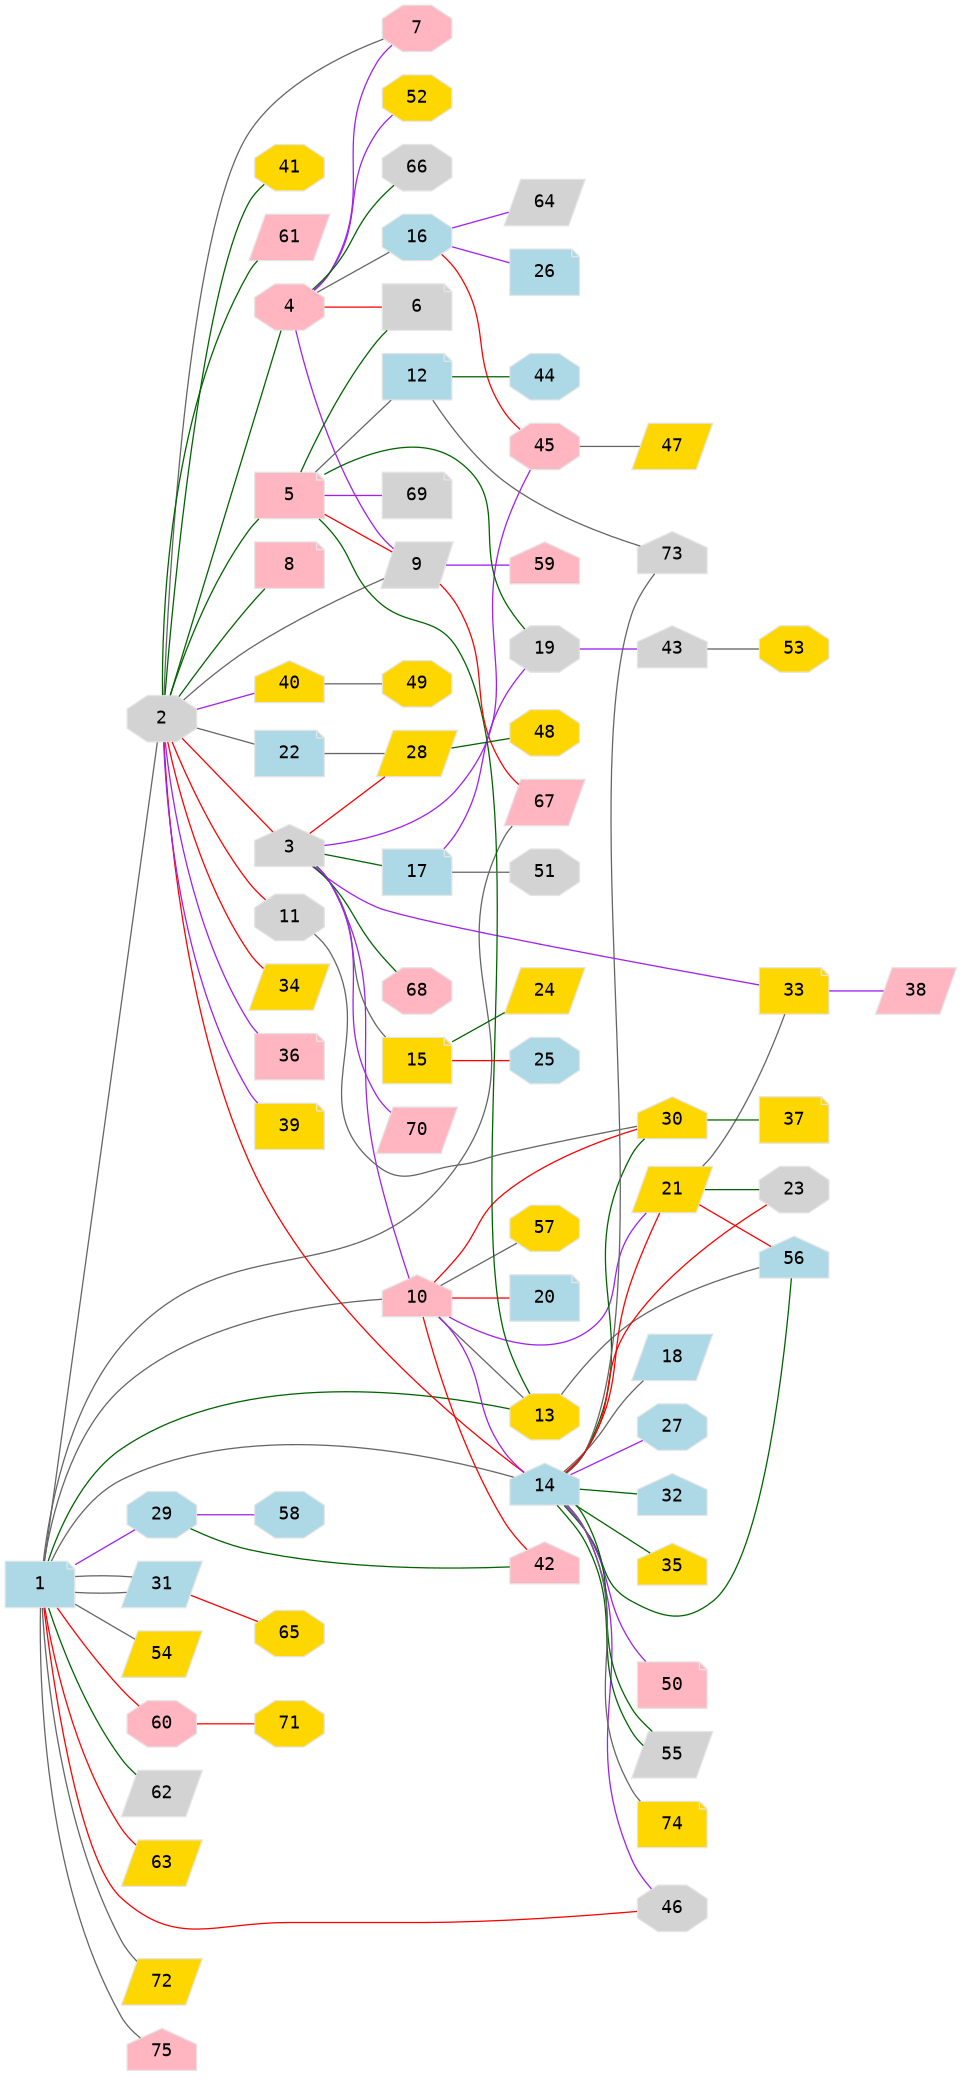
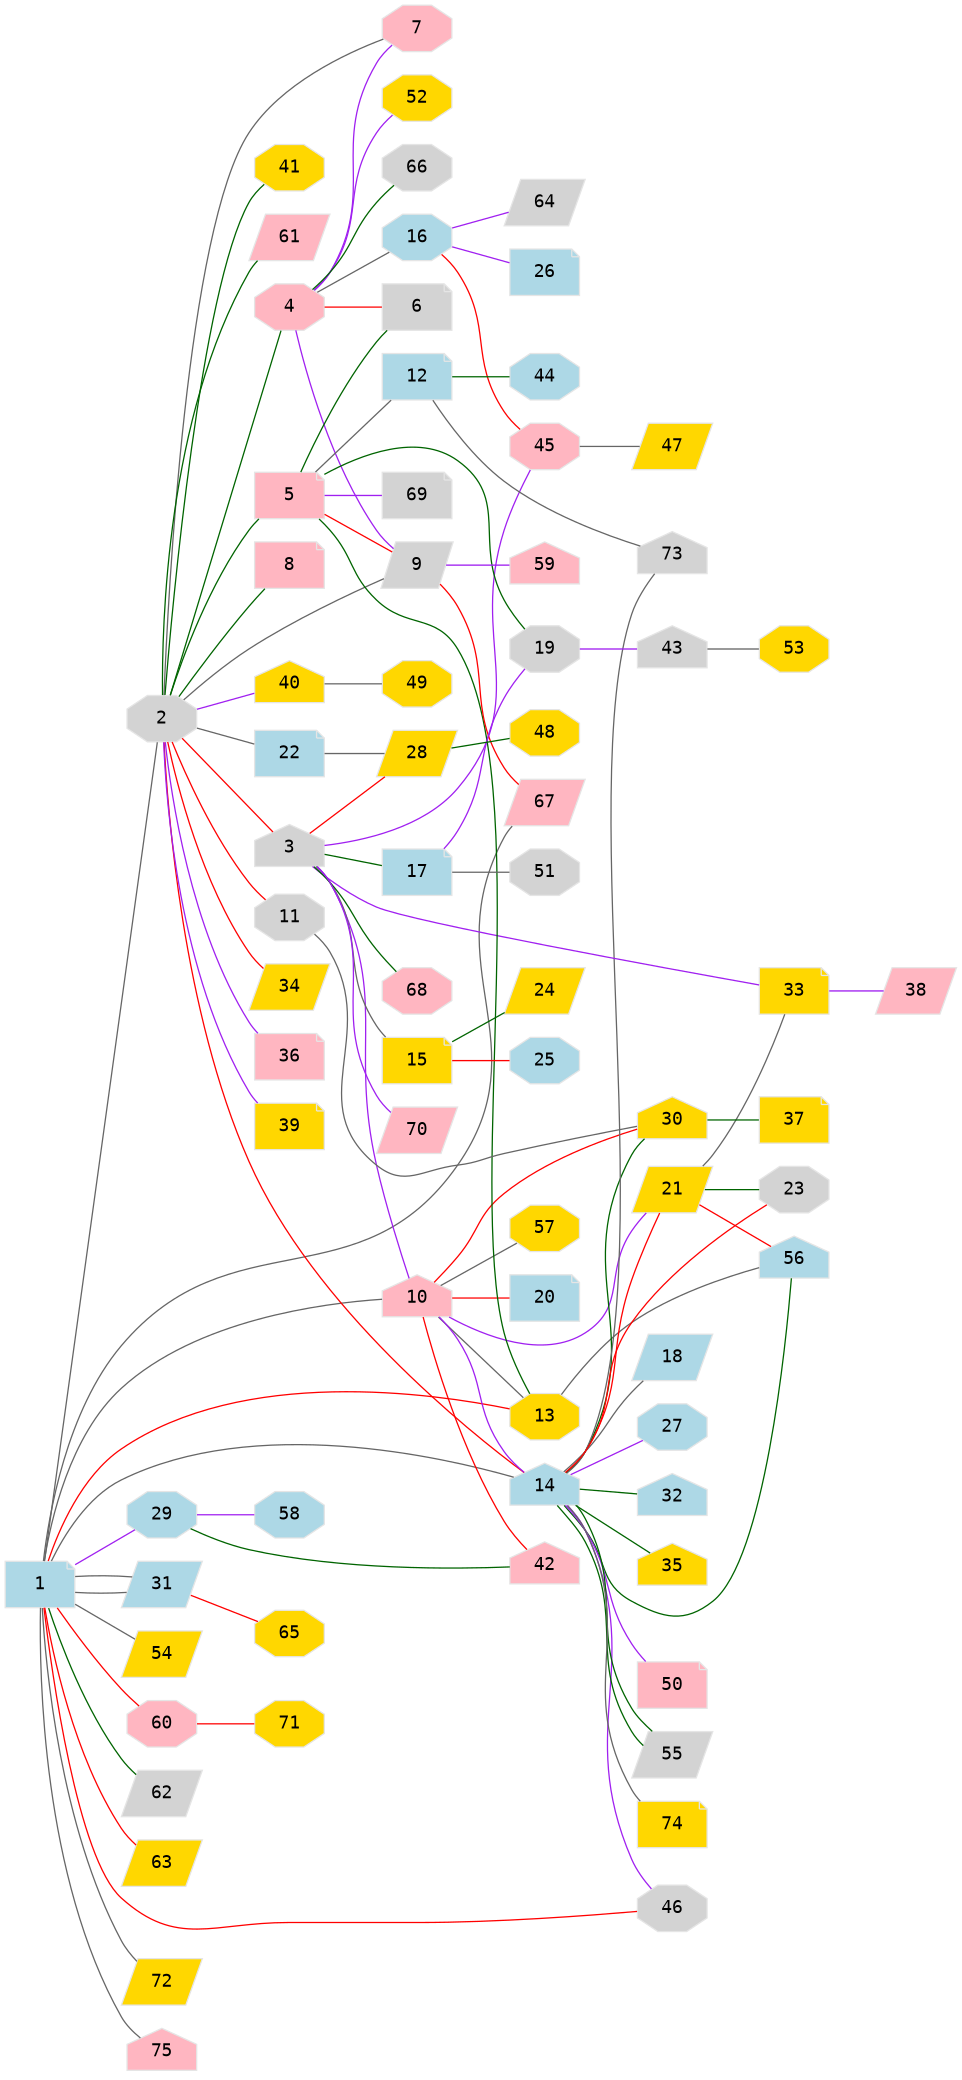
(244, 1402) -> (244, 1402)
